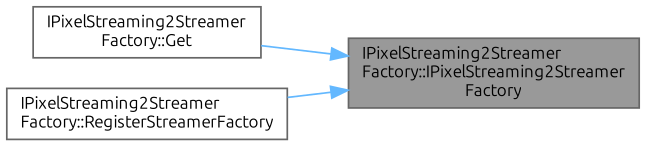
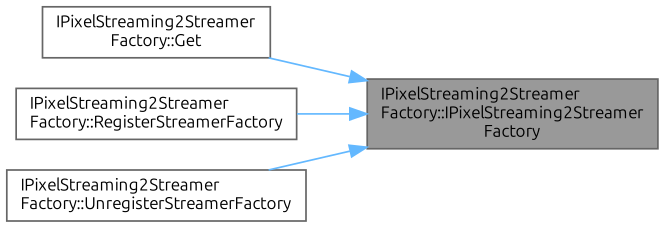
none -> (156, 196)
